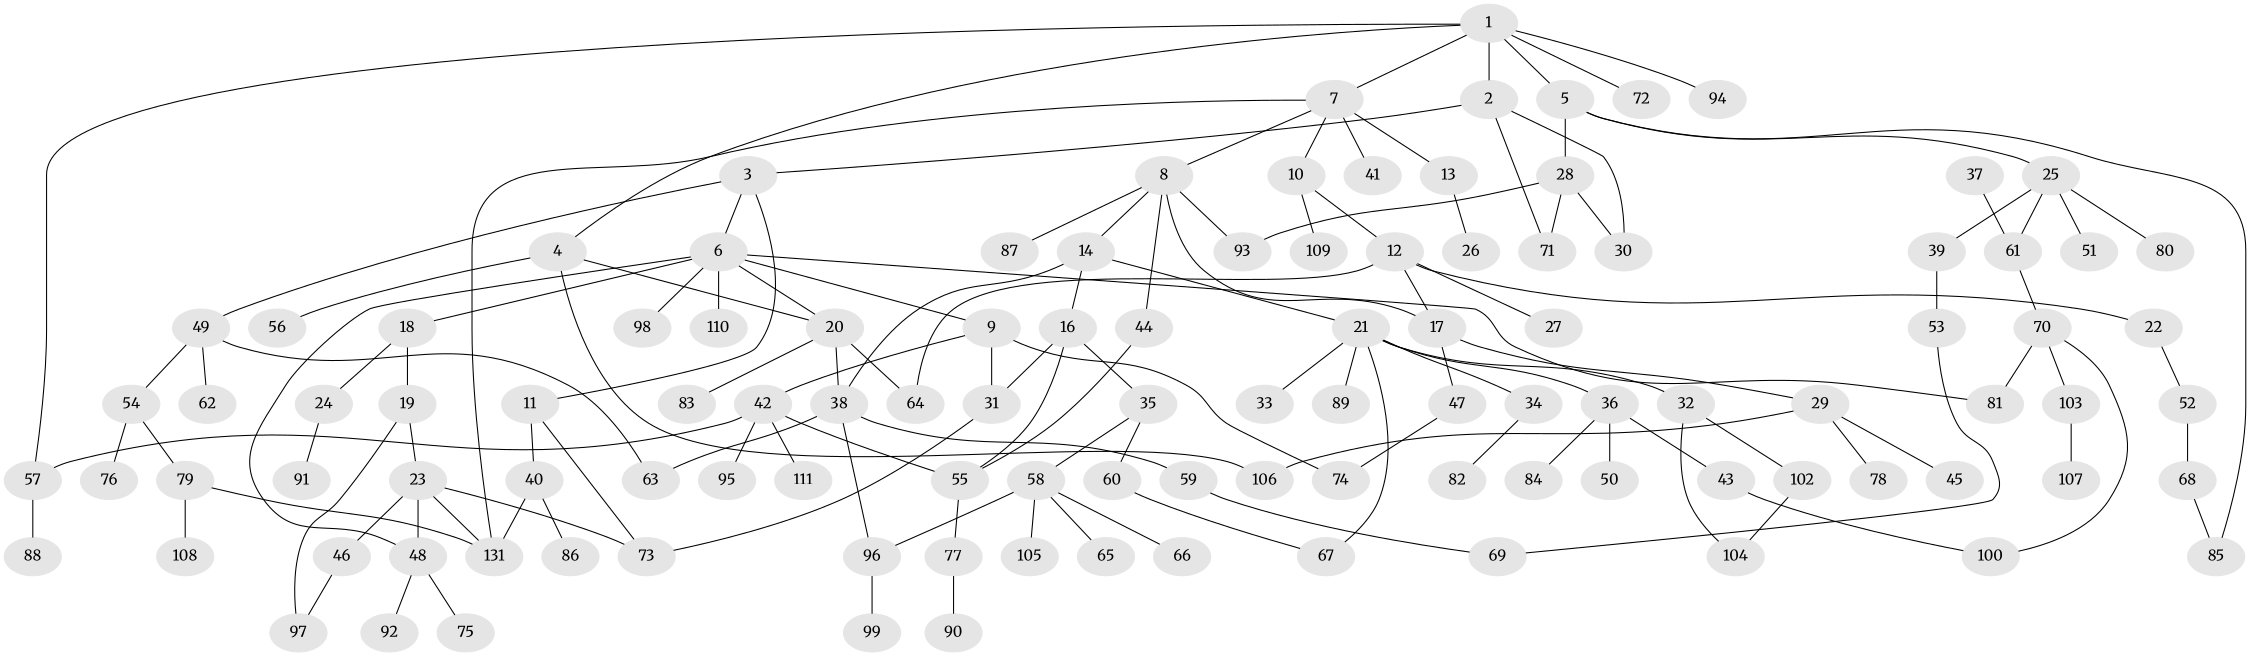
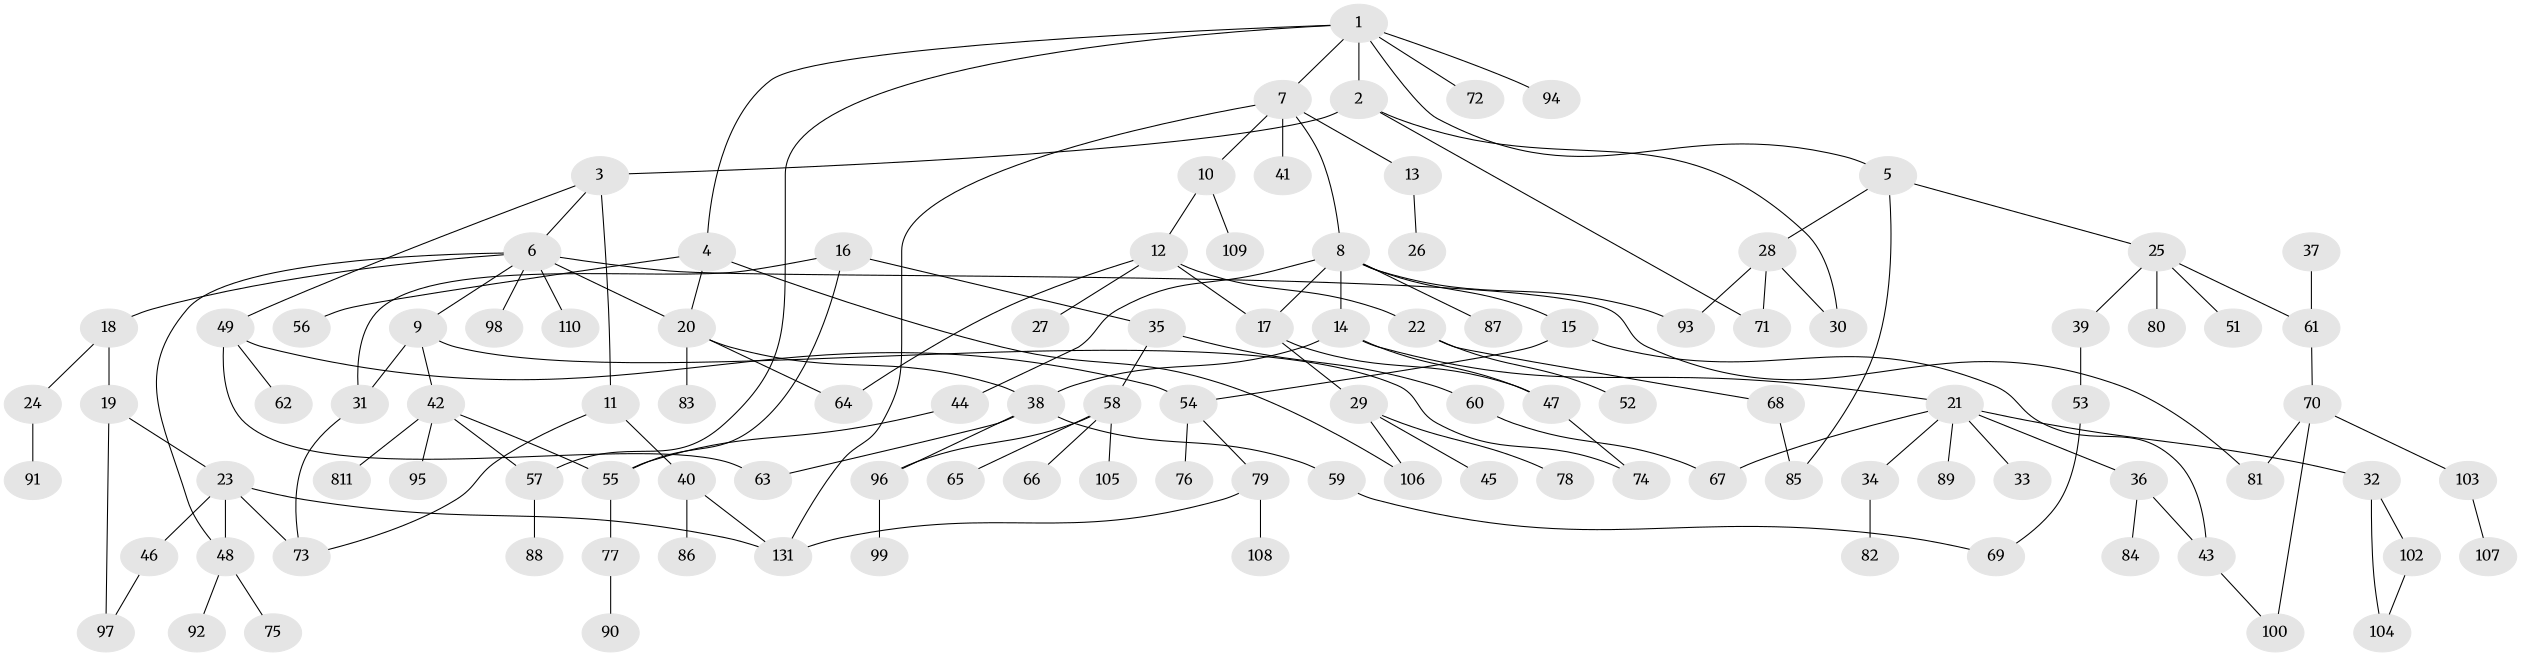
(1077, 290) -> (1446, 366)
none -> (1570, 328)
(2188, 442) -> (1578, 370)
(803, 480) -> (342, 480)
(1610, 480) -> none
